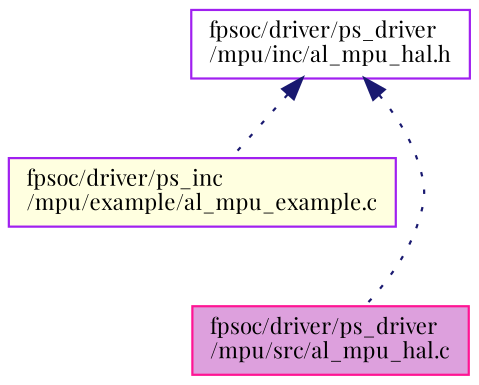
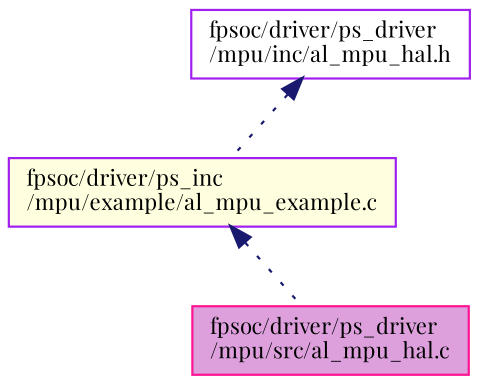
(423, 204) -> (274, 275)
